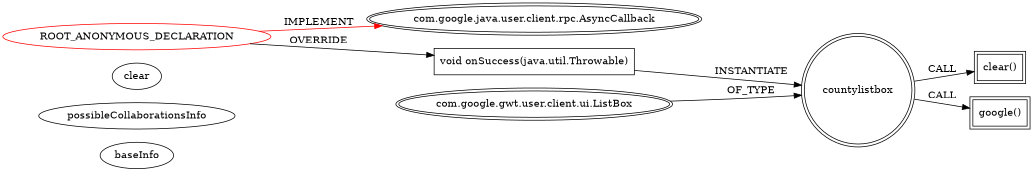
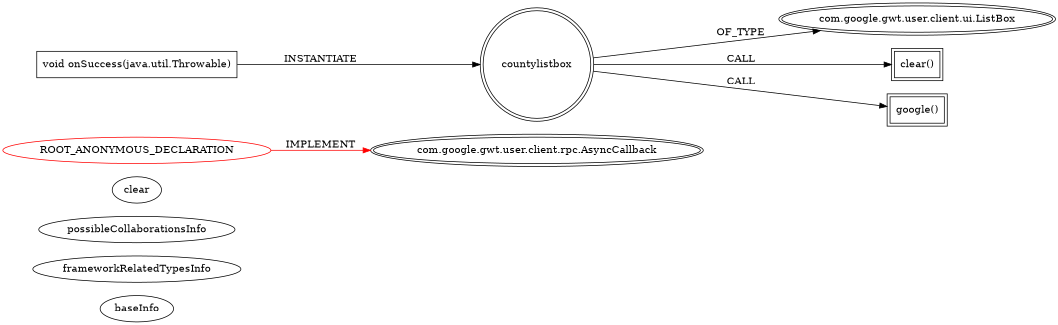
(534, 19) -> (537, 150)
(338, 49) -> none
(732, 99) -> (703, 45)
none -> (137, 269)
